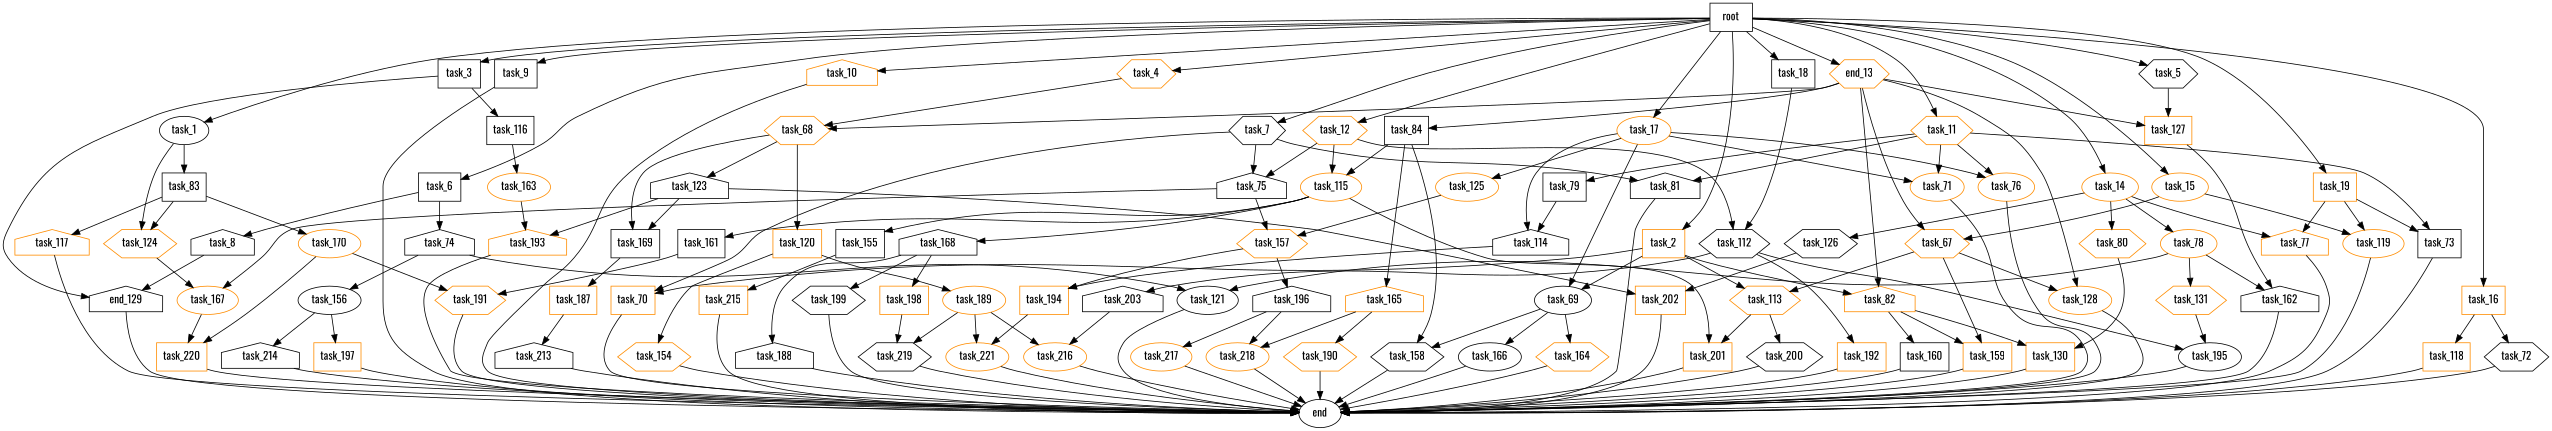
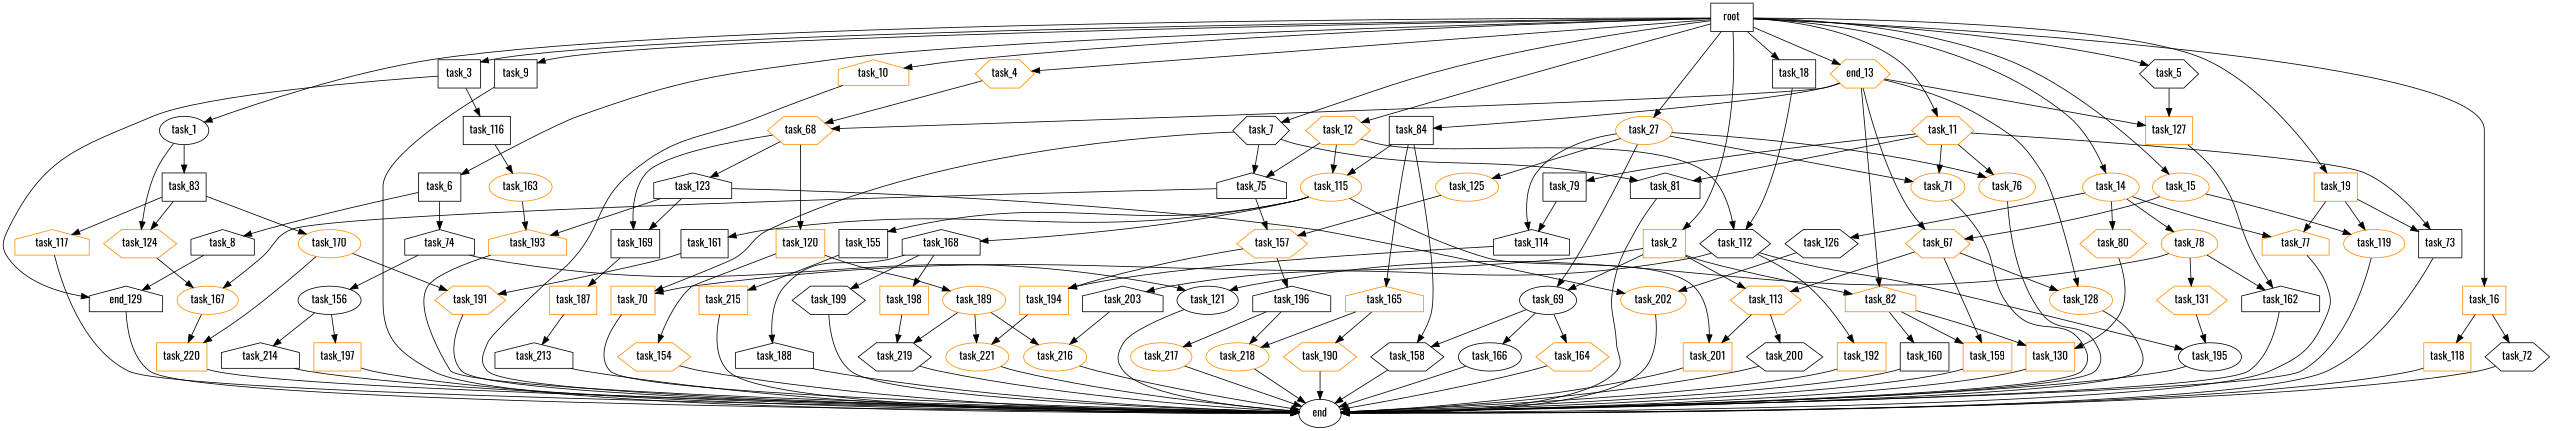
(1644, 130) -> (1644, 130)
(1660, 300) -> (1653, 300)
